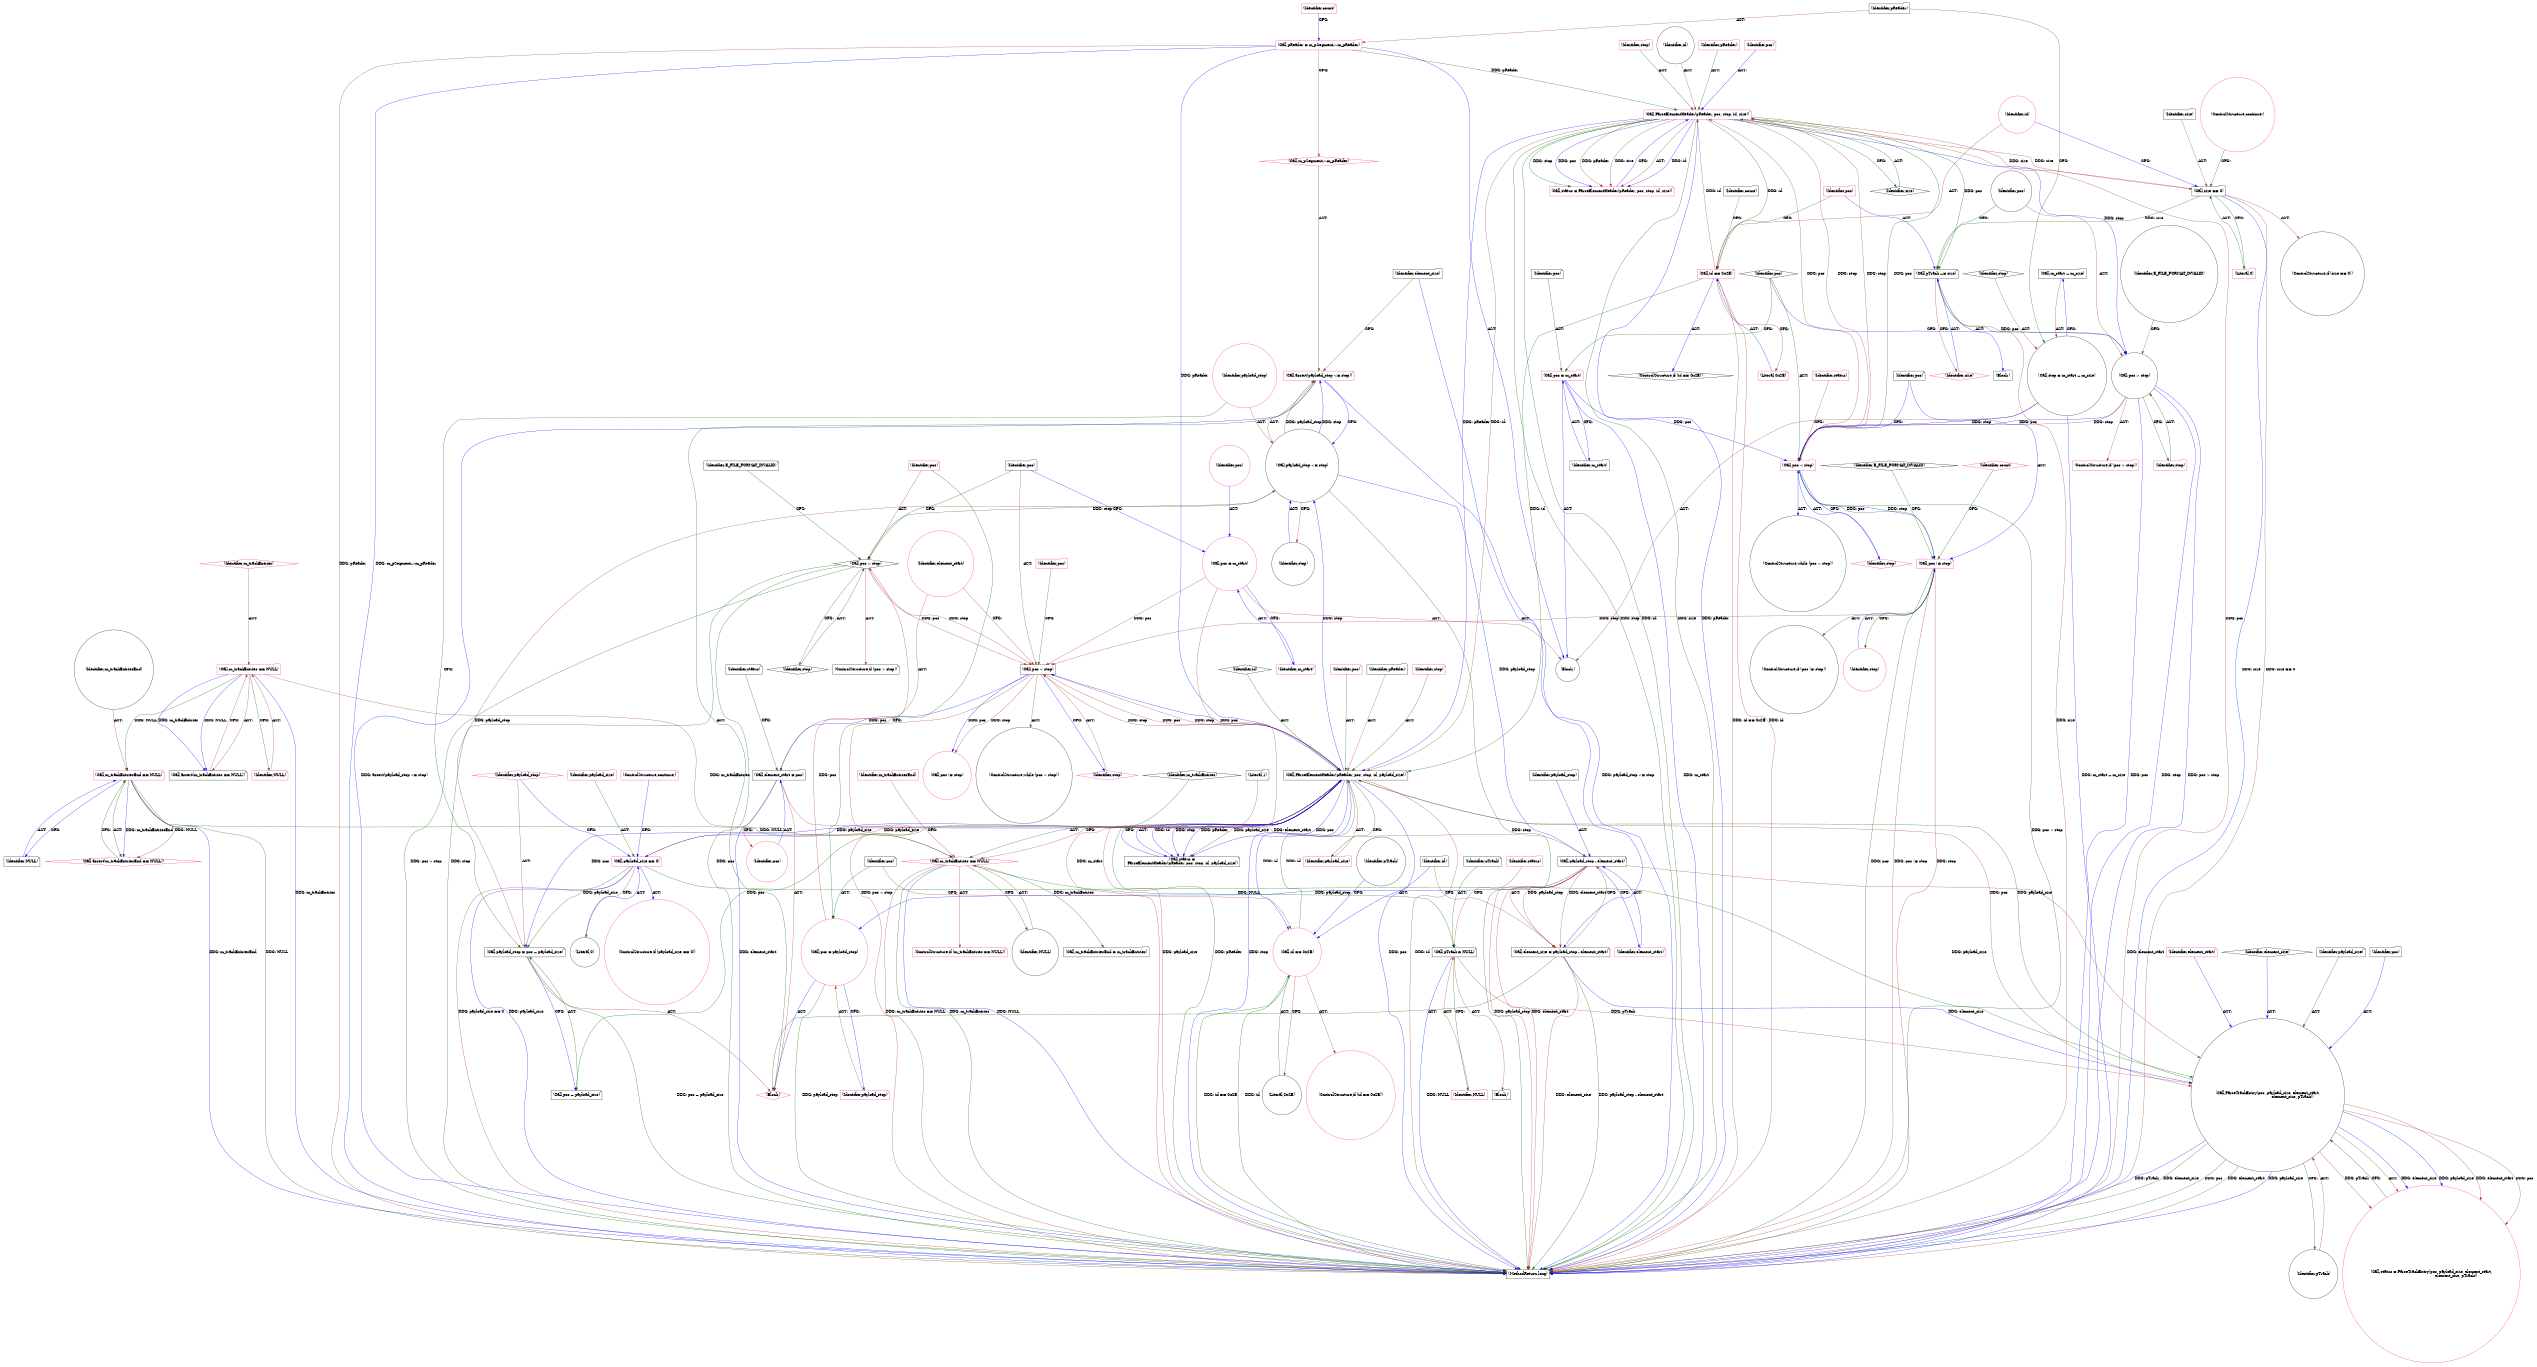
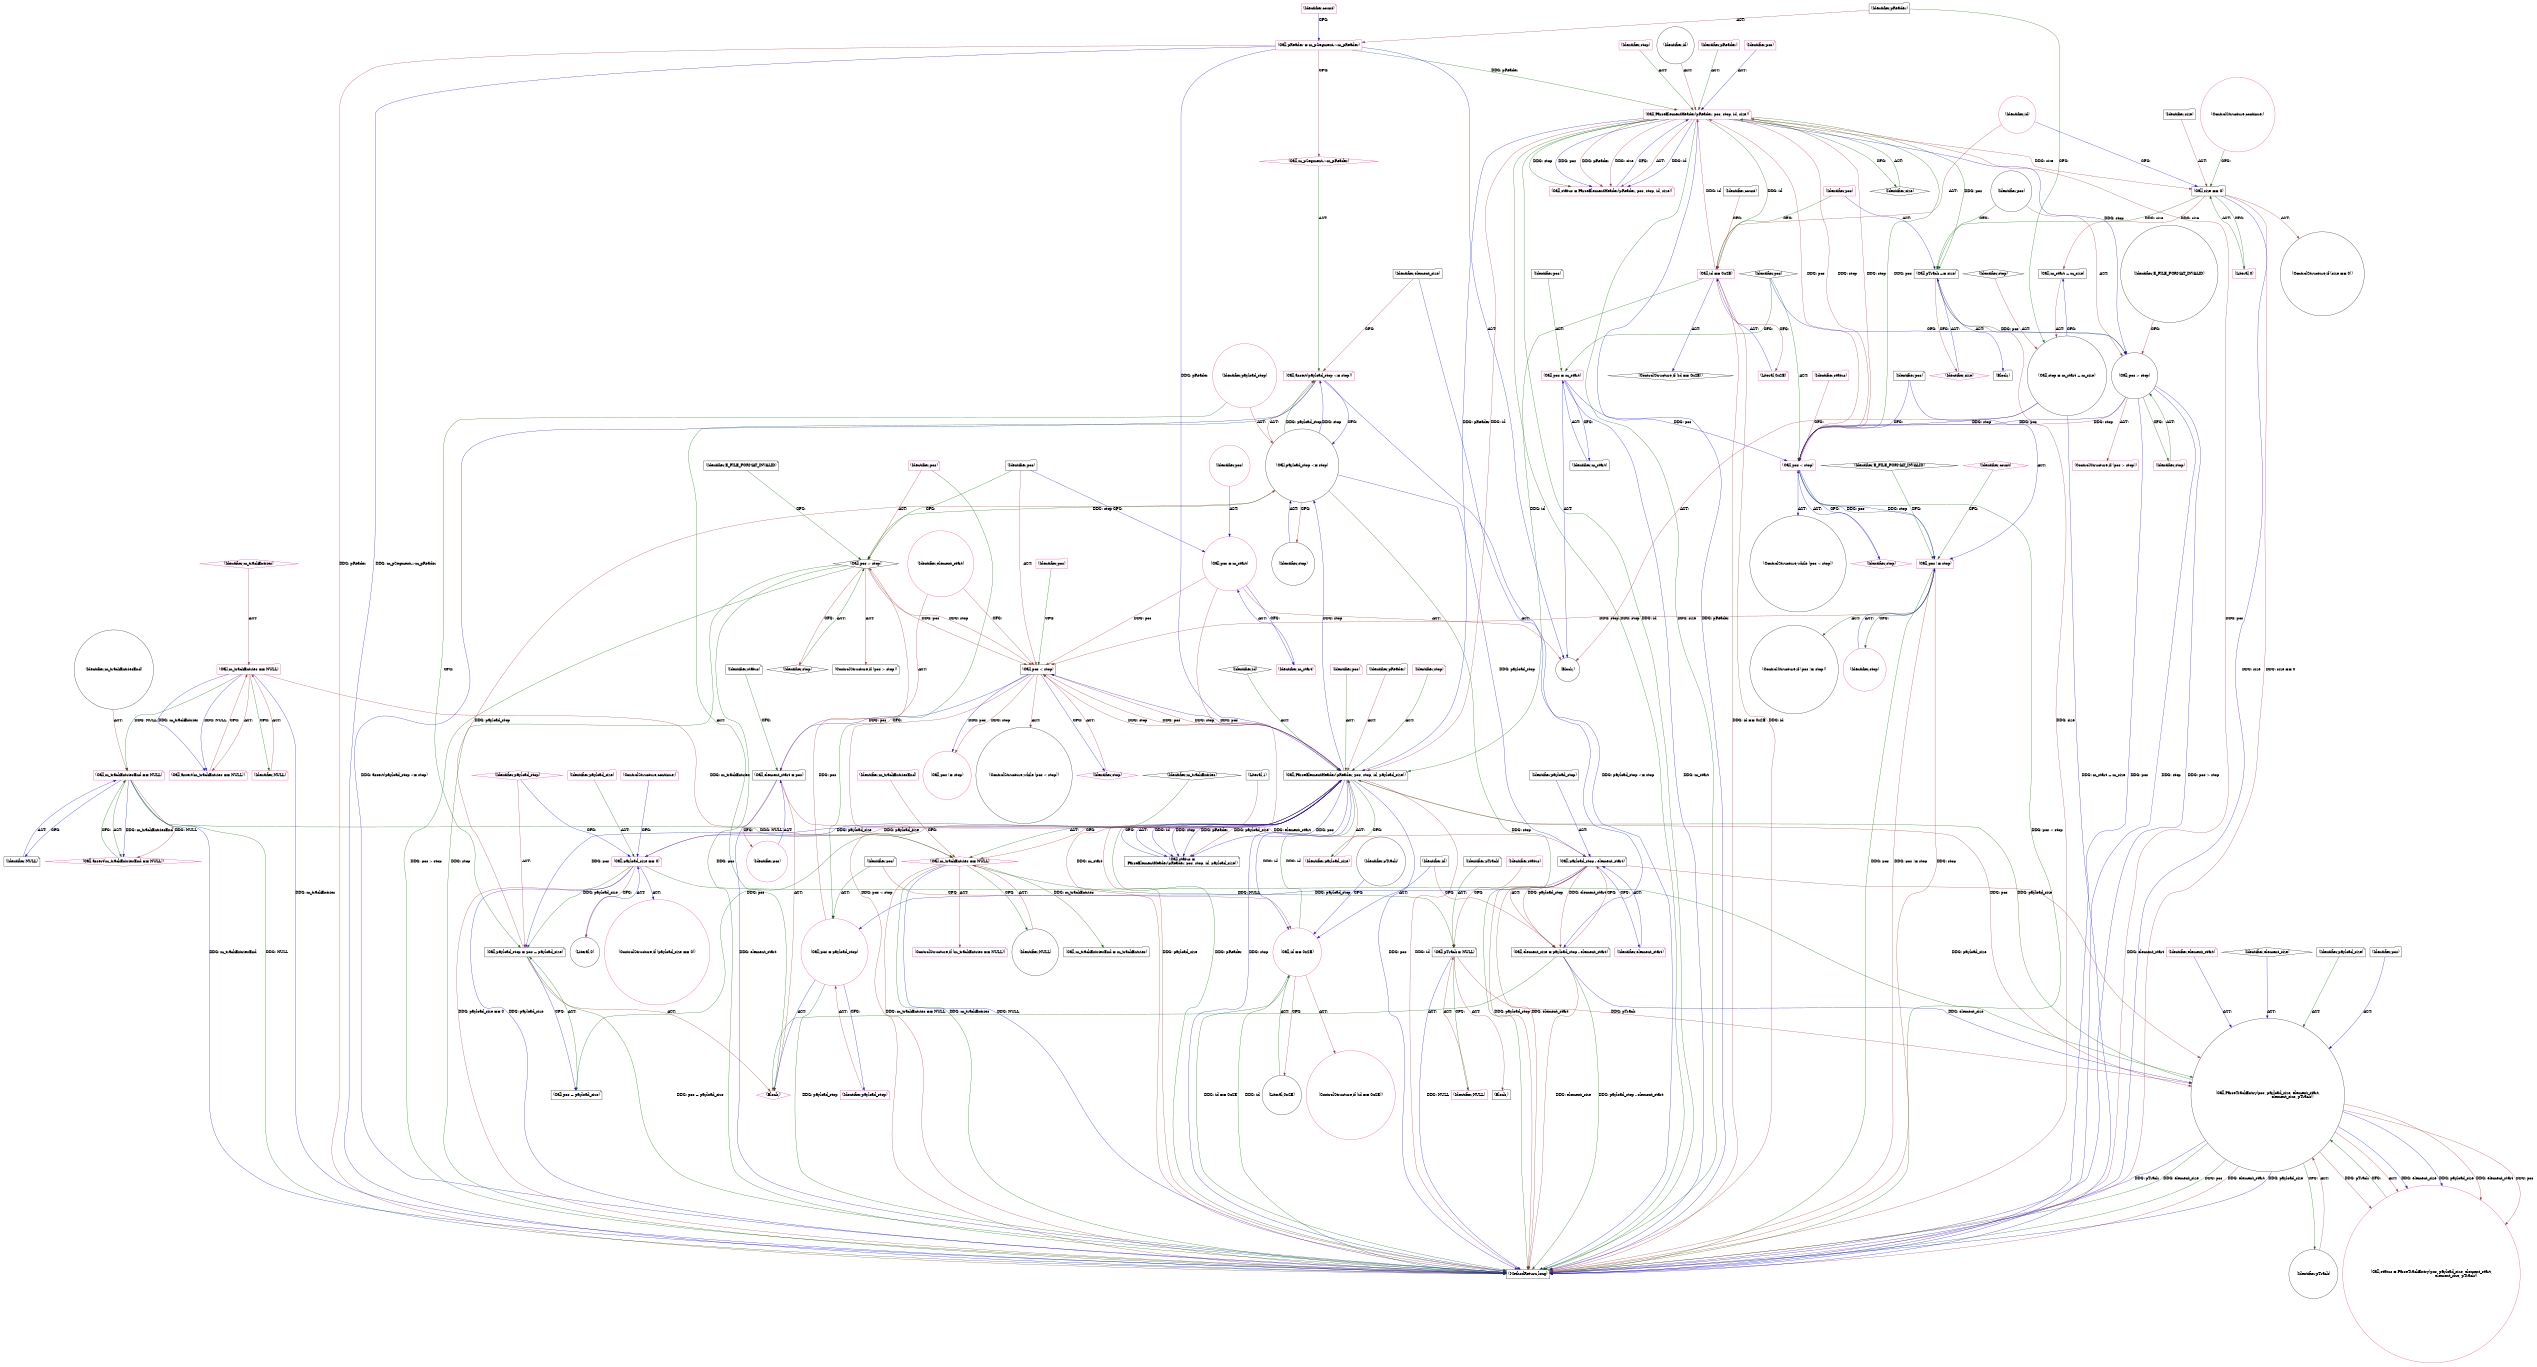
(1964, 146) -> (2131, 222)
(208, 775) -> (208, 775)
